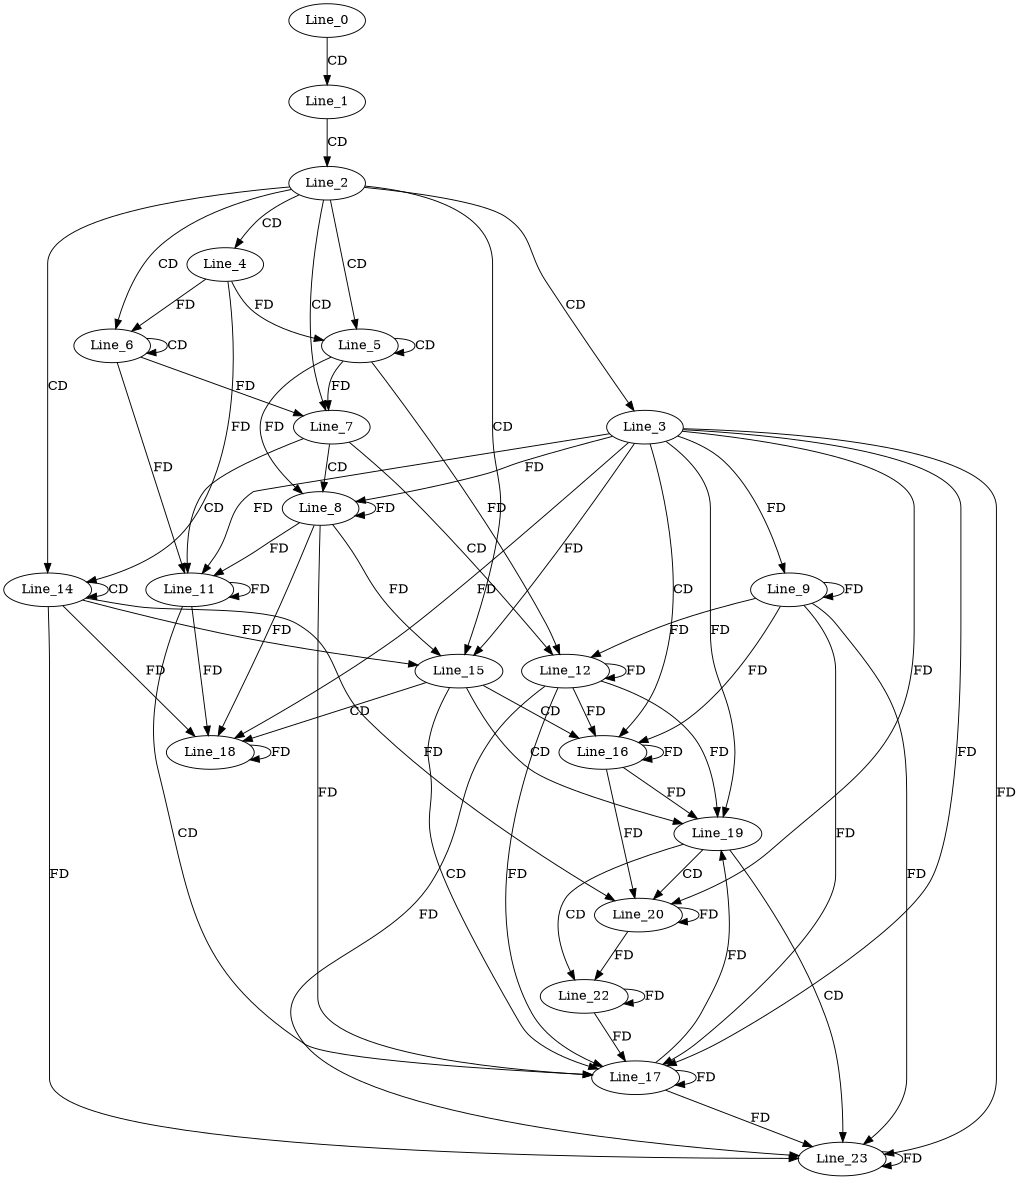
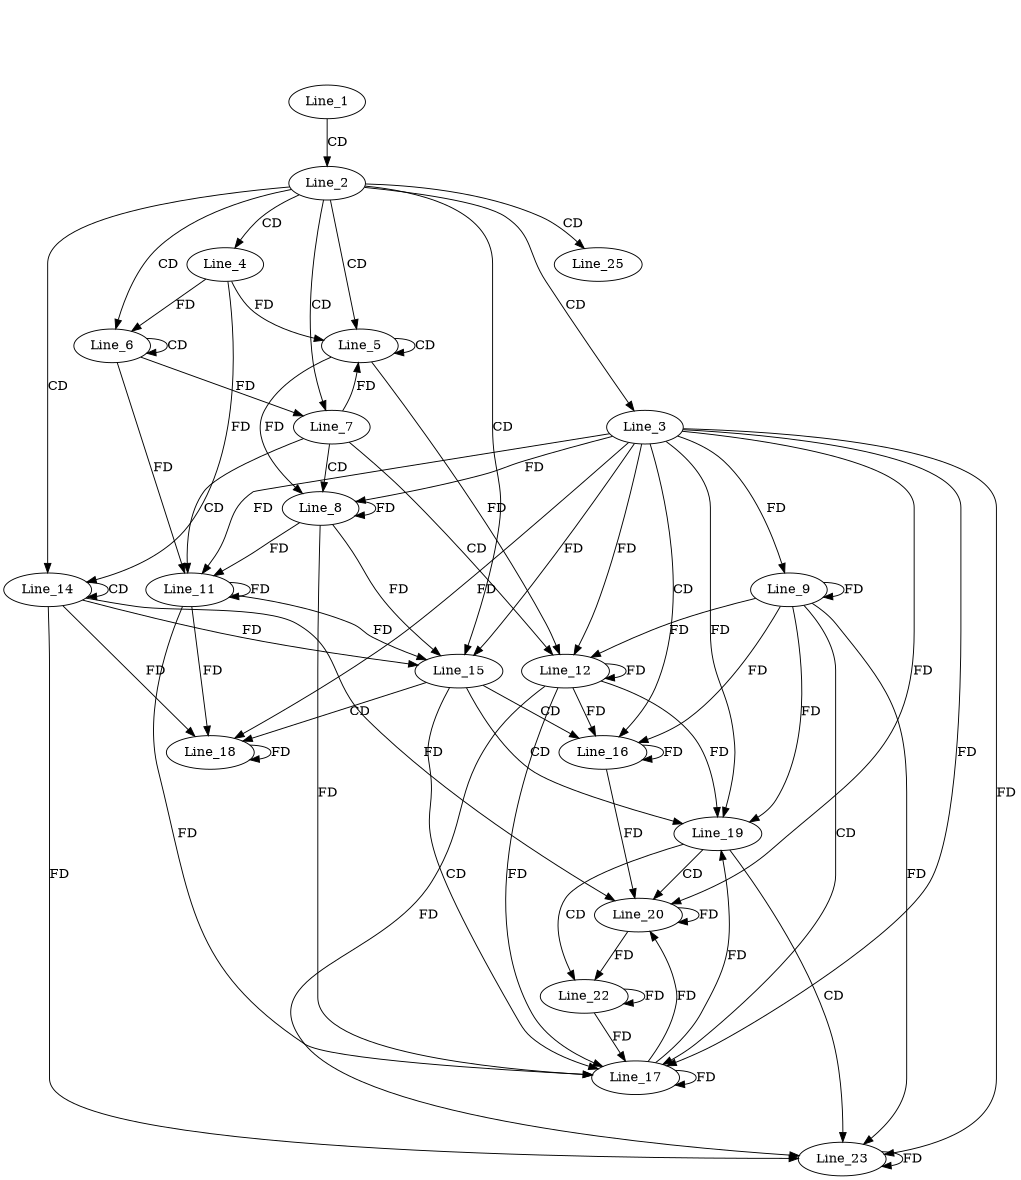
(327, 21) -> none
none -> (598, 265)
(331, 379) -> (352, 392)
none -> (616, 547)
none -> (328, 615)
(270, 627) -> none
(656, 790) -> (801, 718)
(188, 834) -> (188, 834)
(846, 834) -> (846, 834)
(735, 1117) -> (676, 1002)
